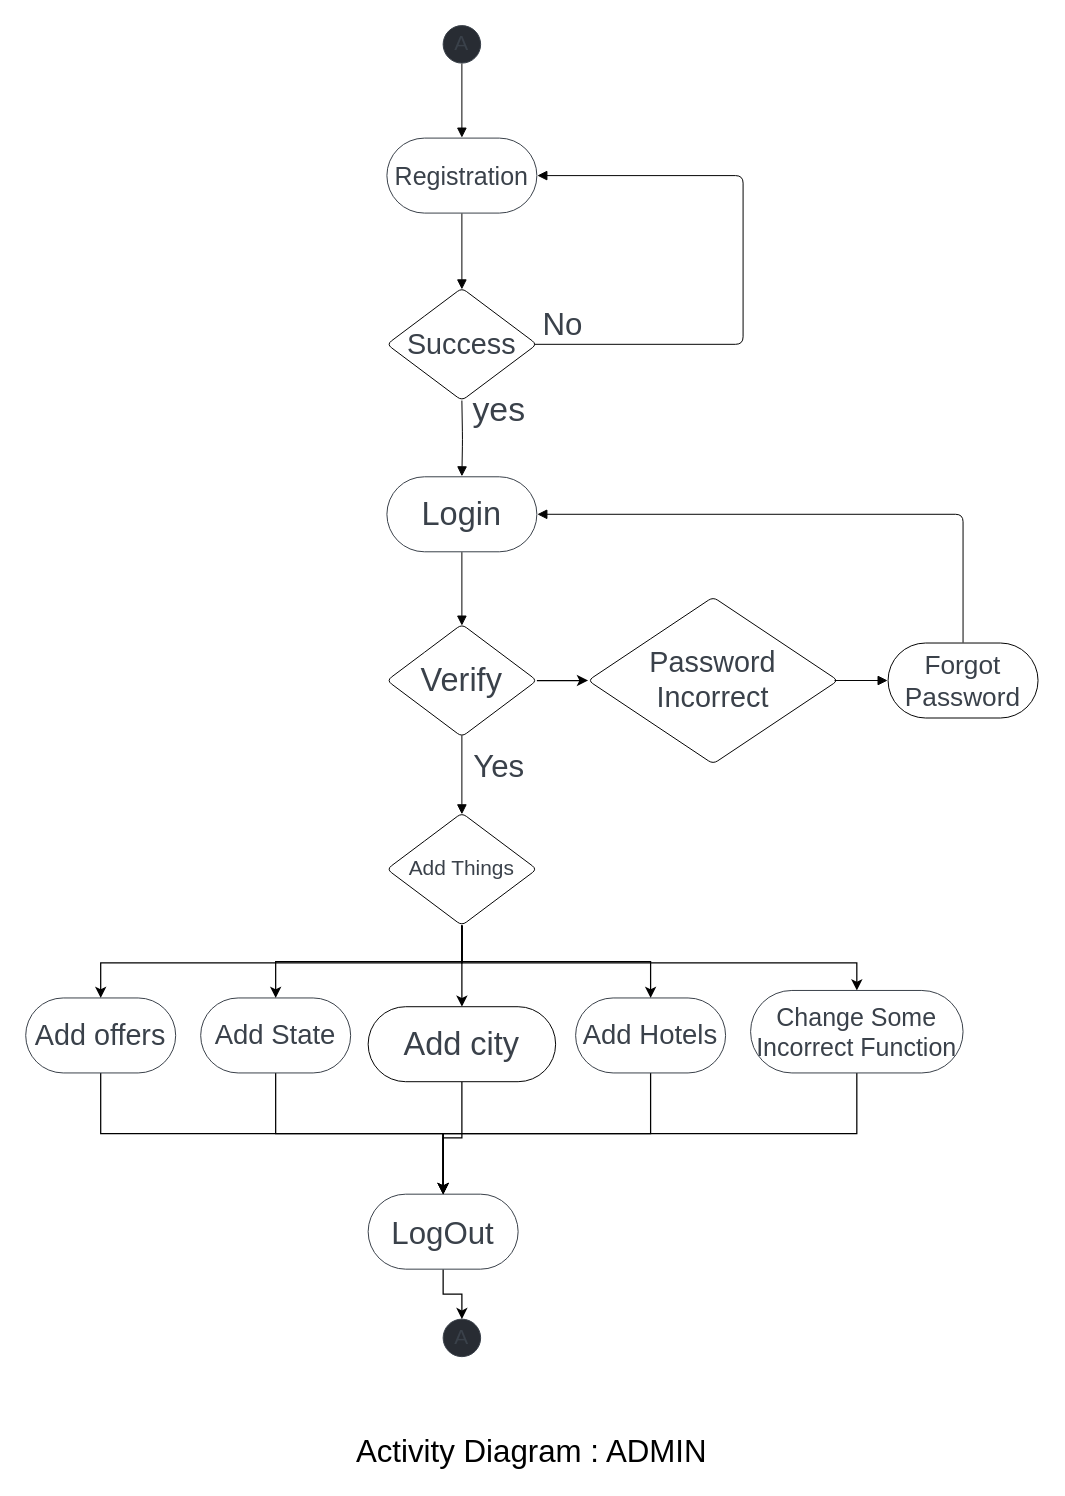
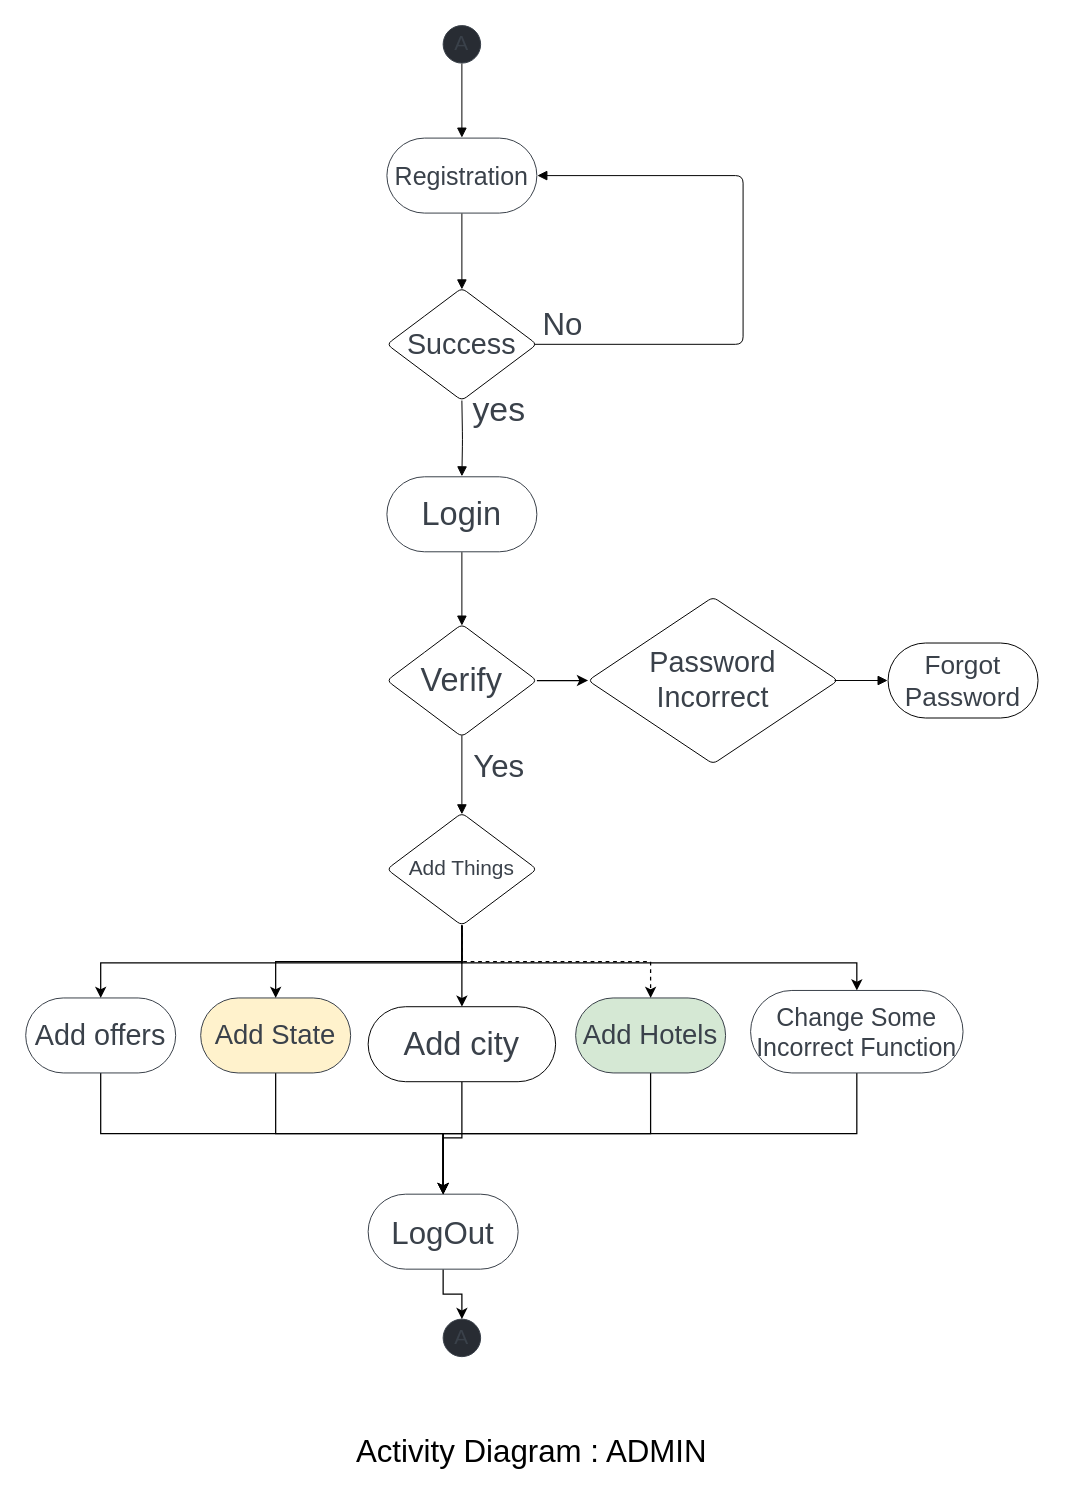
(816, 514) -> none
(651, 978) -> (651, 978)
(276, 1036) -> (276, 1036)
(651, 1036) -> (651, 1036)
